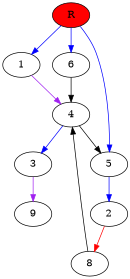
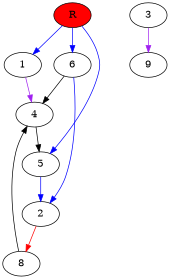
(54, 137) -> none
none -> (73, 139)
